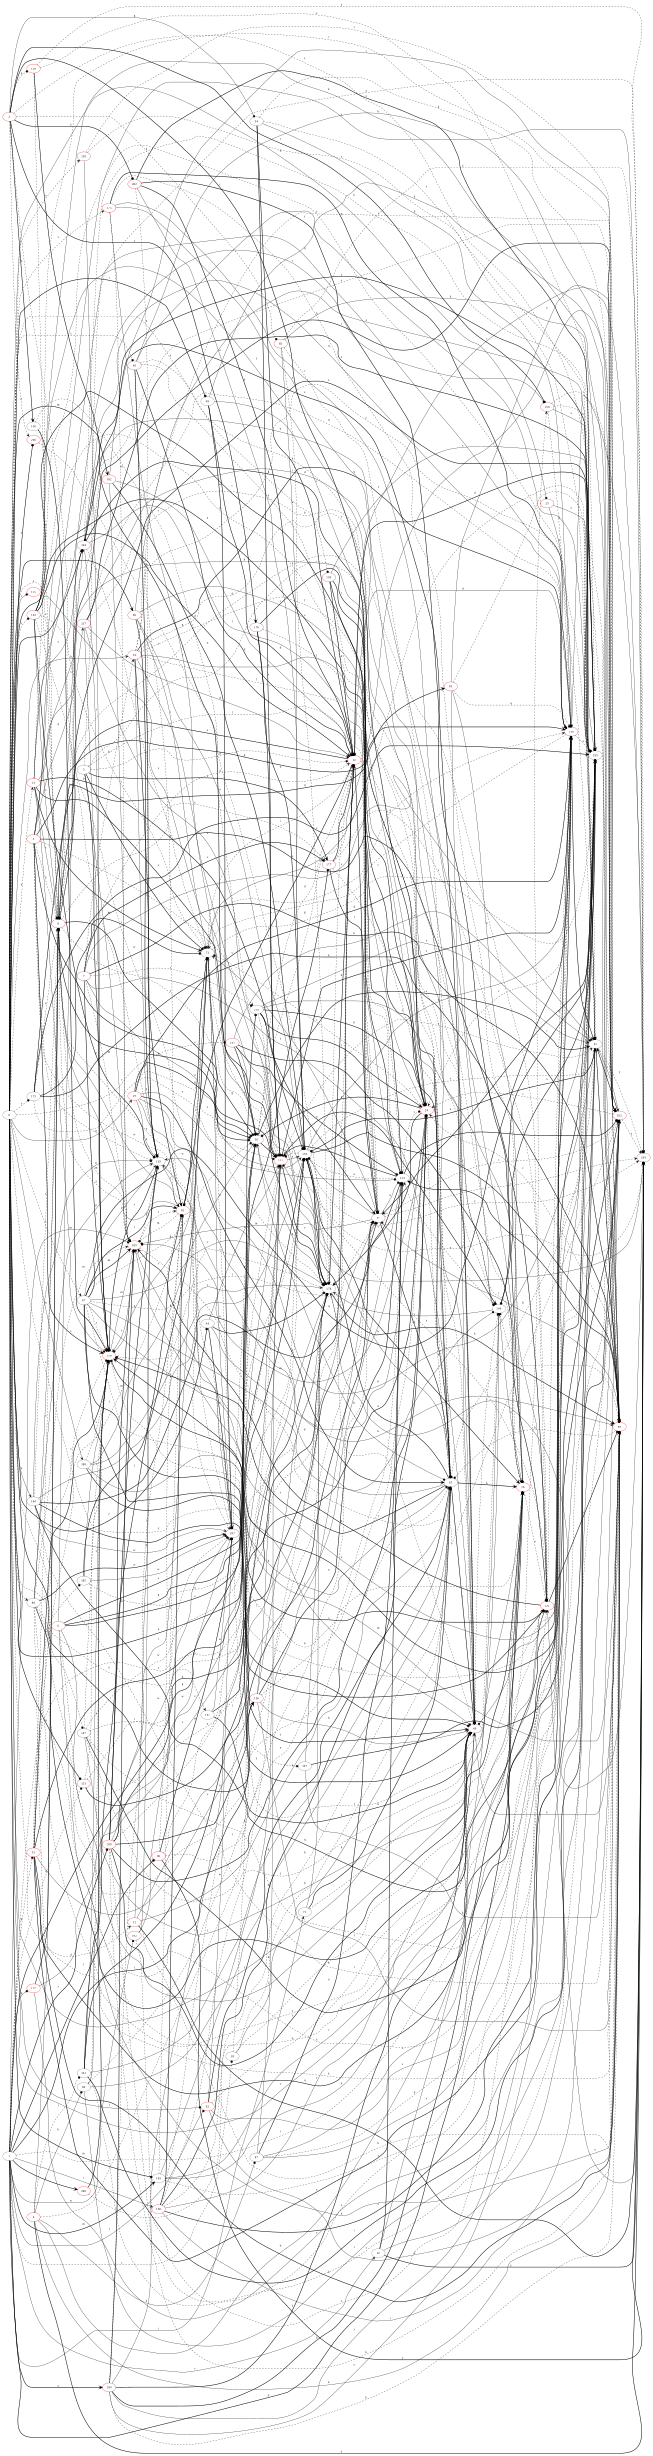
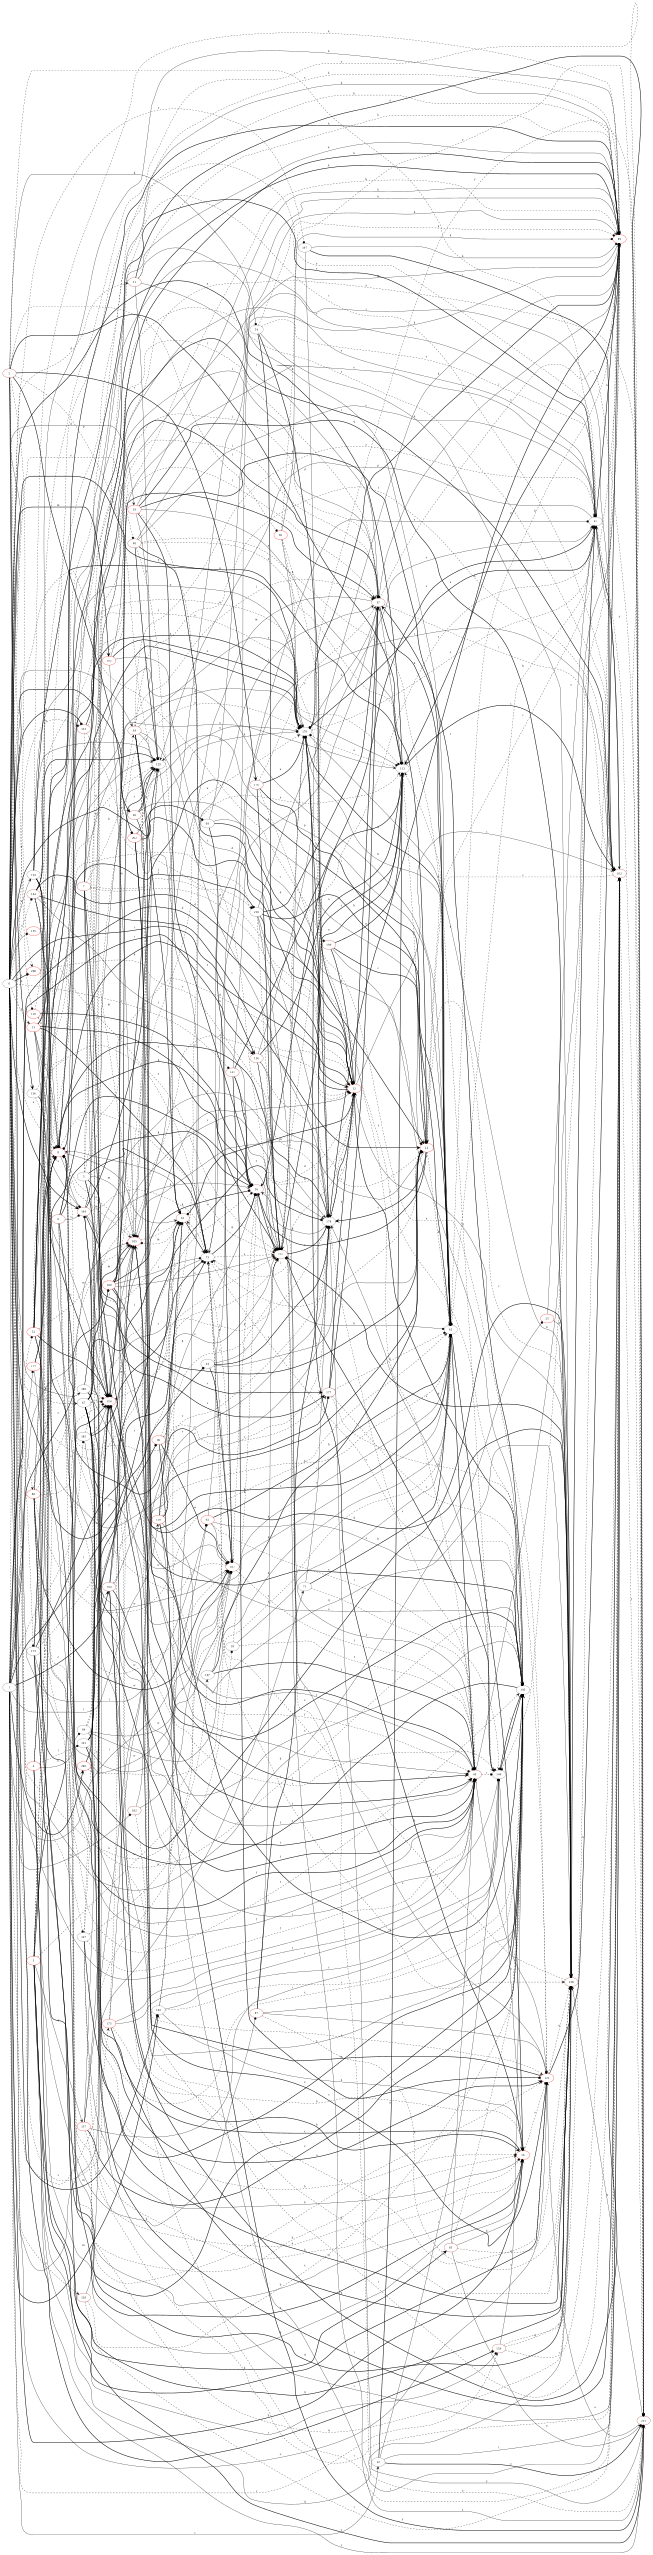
(583, 743) -> (403, 1236)
(197, 1308) -> (153, 1748)
(34, 1603) -> (34, 1494)
(615, 2129) -> none
